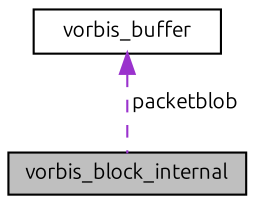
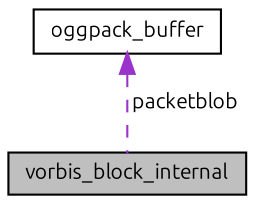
(127, 32) -> (127, 32)
